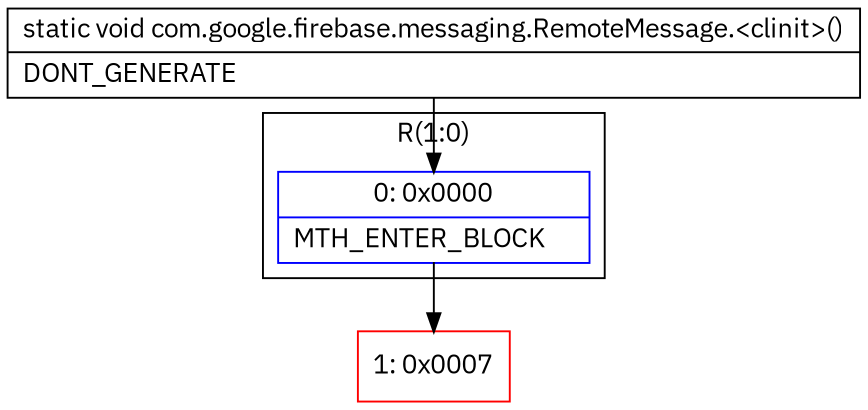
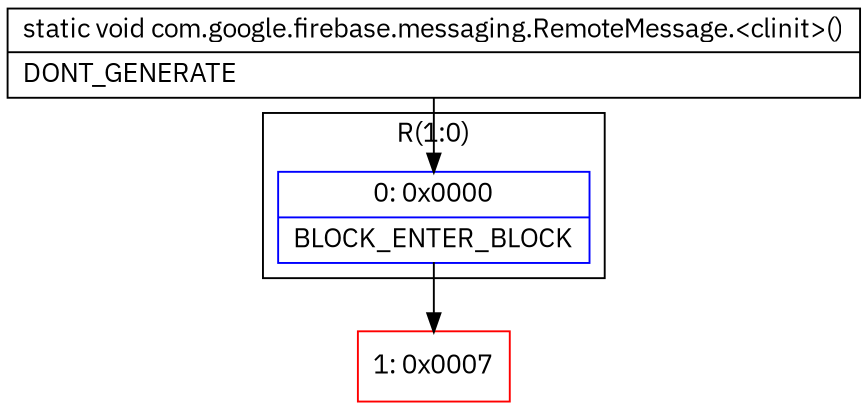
(420, 239) -> (434, 239)
